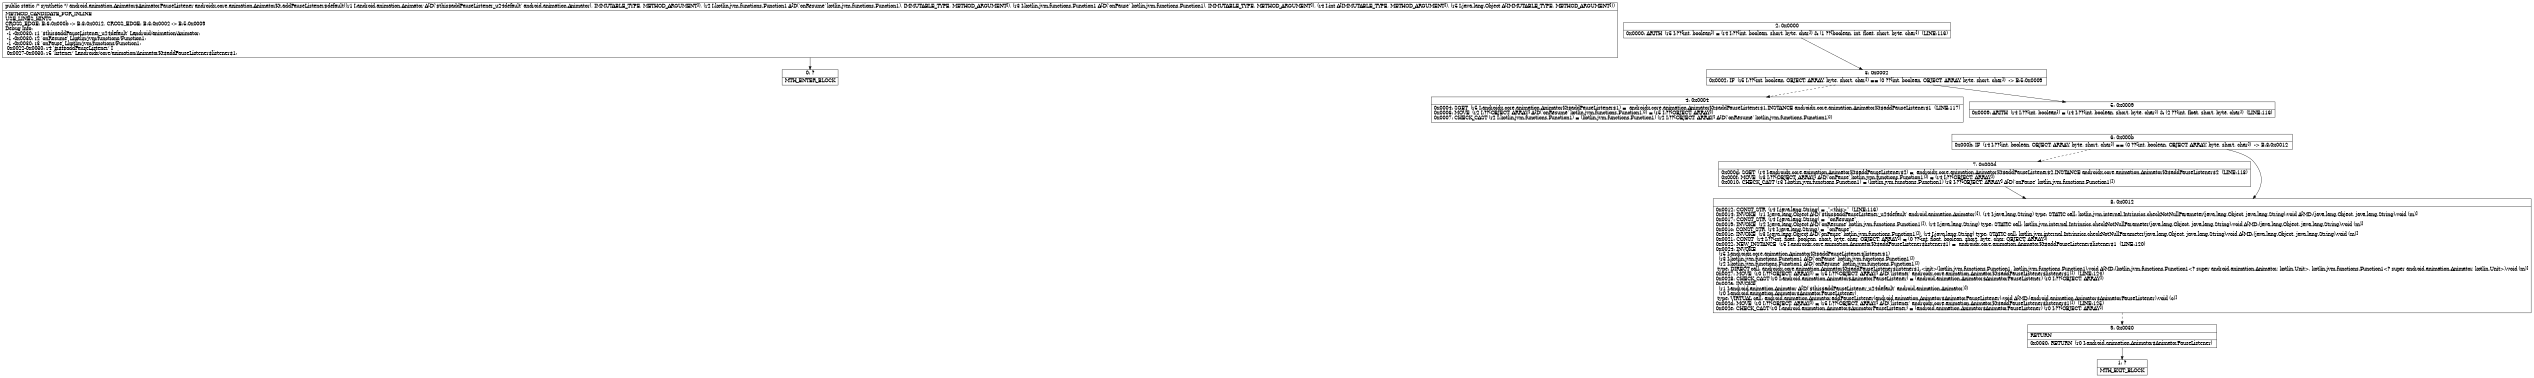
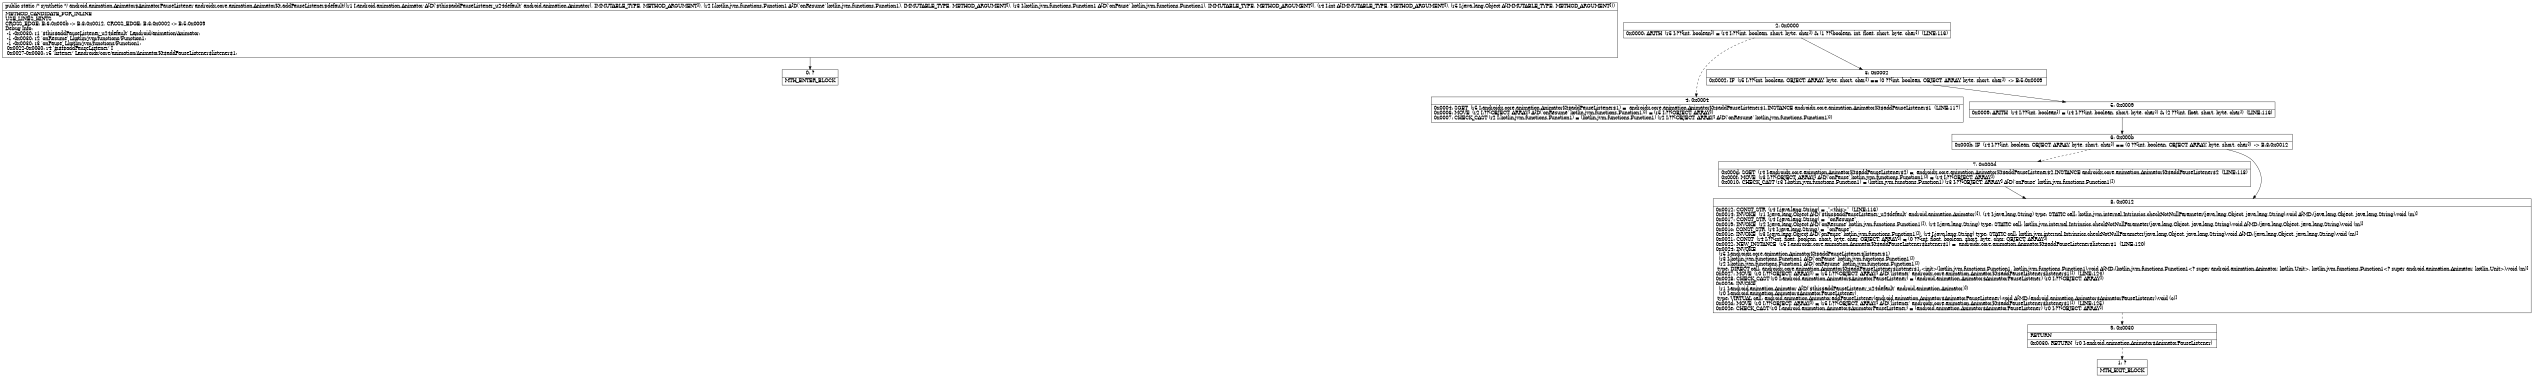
(1803, 91) -> (1716, 57)
none -> (2122, 124)
(2122, 352) -> (2122, 352)
